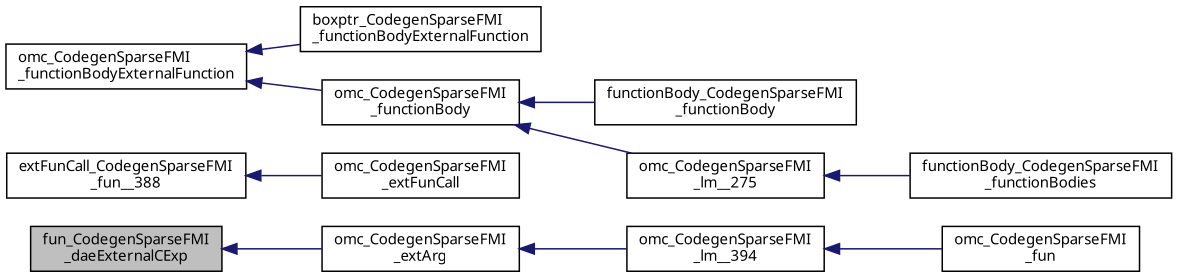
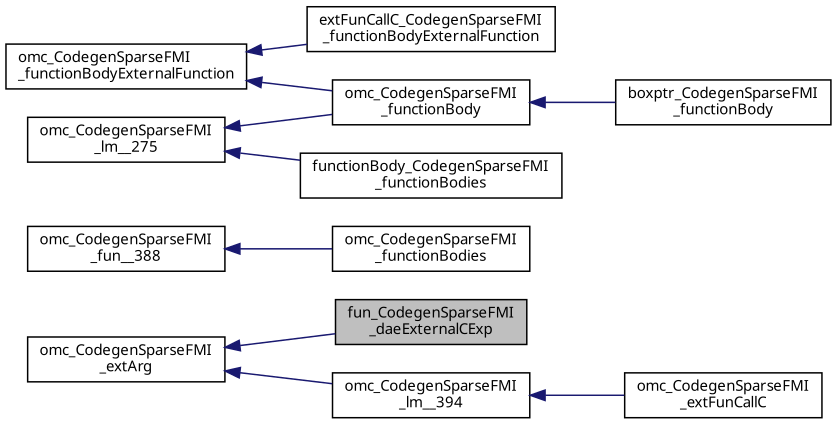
(421, 29) -> (431, 29)
(726, 102) -> (723, 102)
(581, 141) -> (286, 120)
(126, 176) -> (126, 249)
(421, 176) -> (431, 249)
(279, 249) -> (288, 340)
(1041, 249) -> (723, 395)
